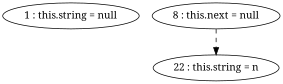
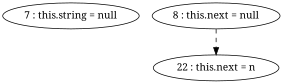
(71, 16) -> (71, 16)
(216, 68) -> (216, 68)
